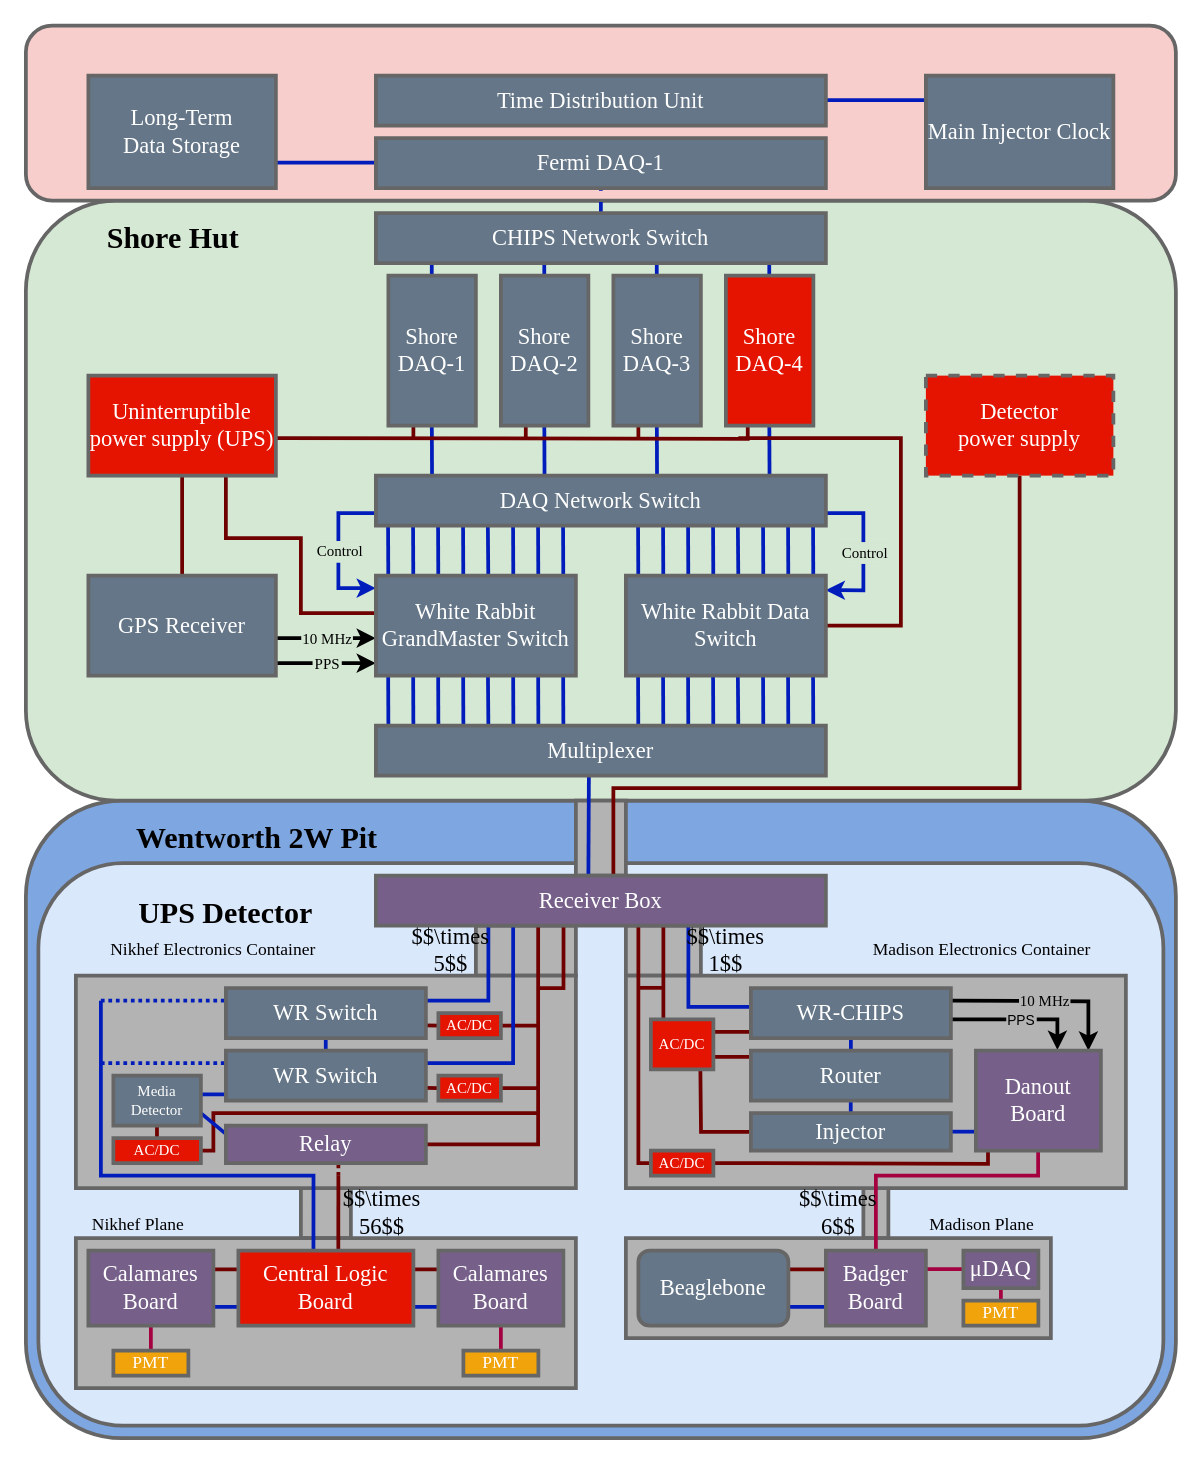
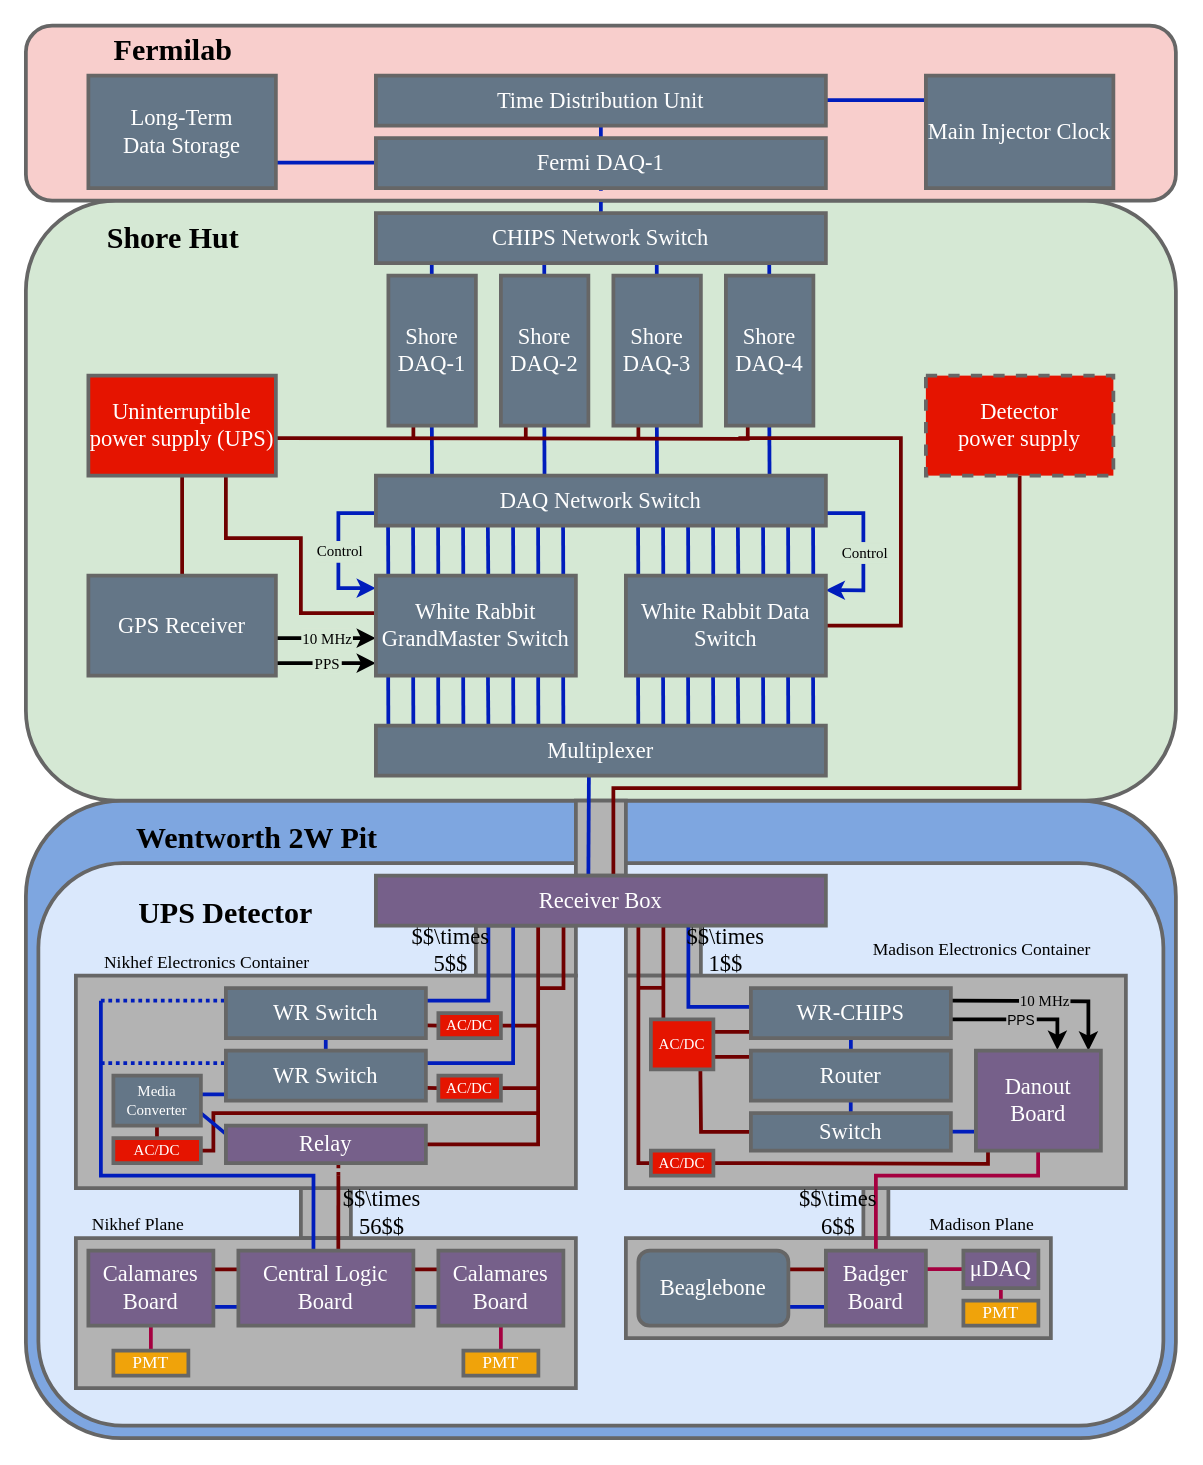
none -> (169, 51)
none -> (601, 132)
(769, 351) -> (769, 351)
(213, 951) -> (207, 963)
(157, 1101) -> (157, 1101)
(851, 1132) -> (851, 1132)
(326, 1288) -> (326, 1288)
